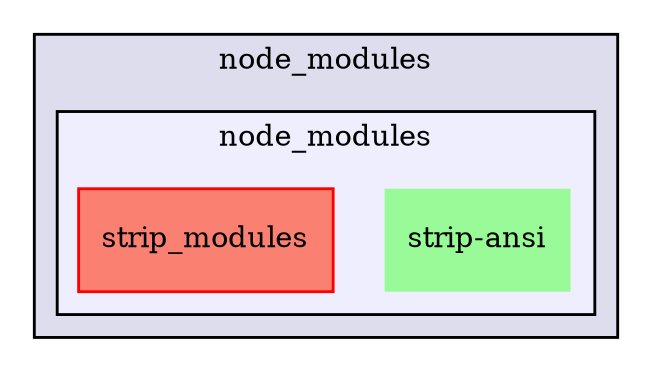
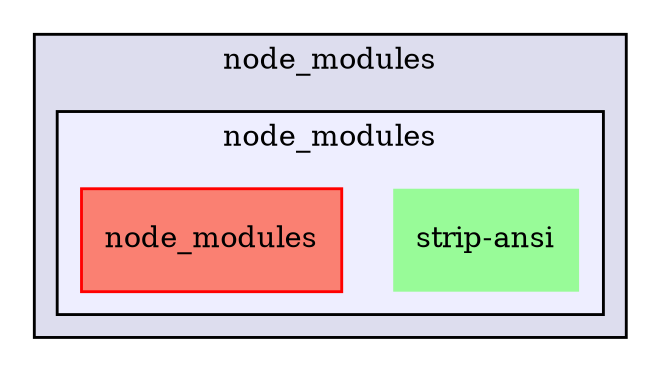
(206, 240) -> (212, 240)
